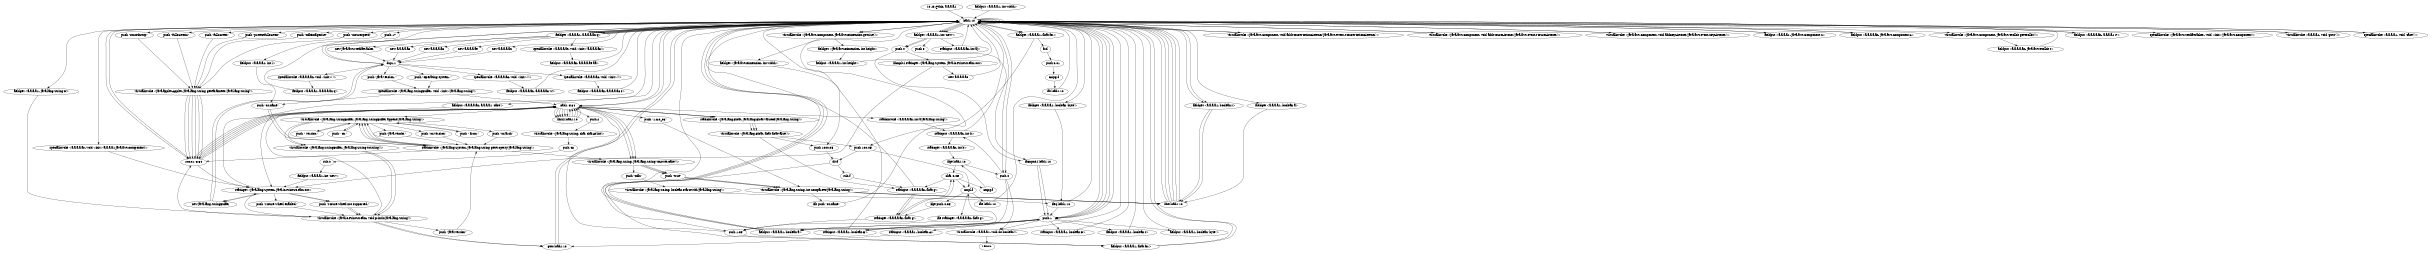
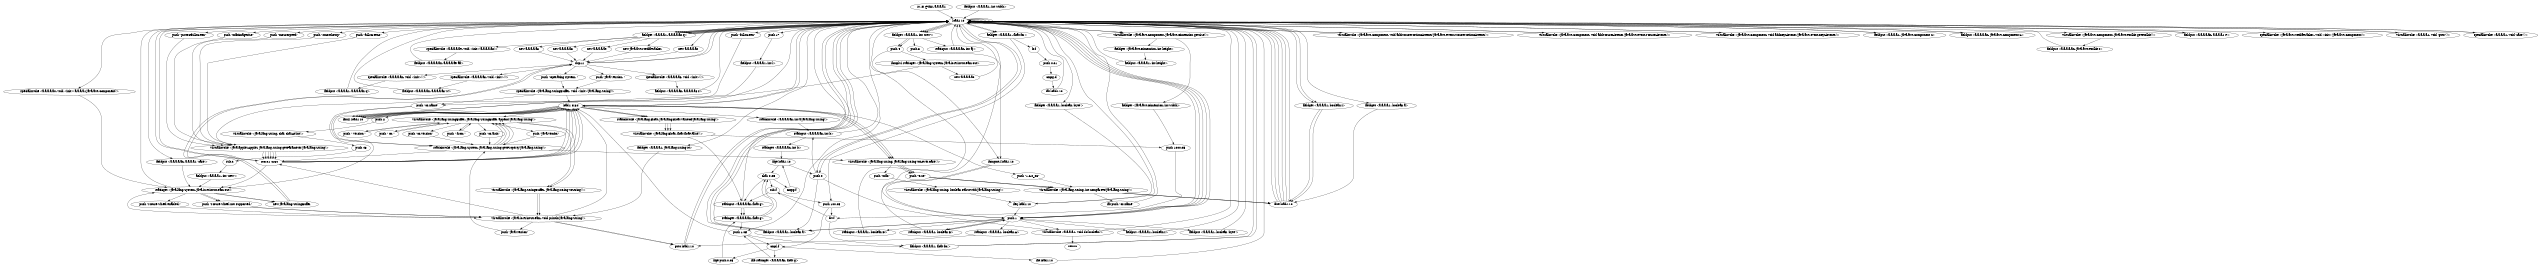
none -> (673, 102)
(815, 141) -> (797, 198)
(960, 183) -> (771, 182)
